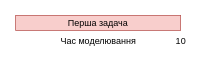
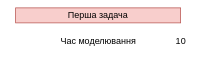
(98, 23) -> (98, 15)
